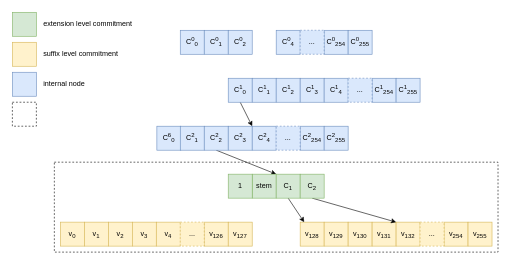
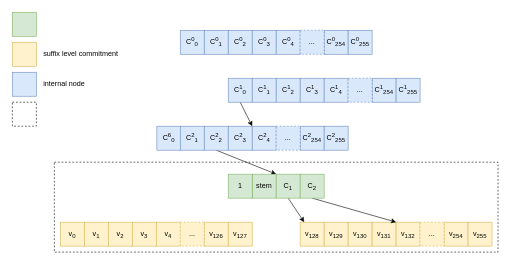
(99, 24) -> none
none -> (264, 42)
